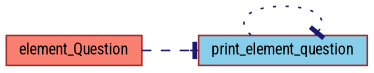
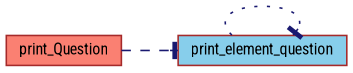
(74, 50) -> (64, 50)
